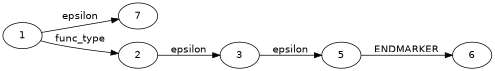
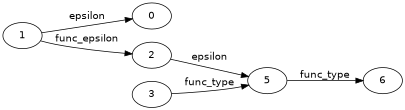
(138, 16) -> (152, 16)
(80, 39) -> (87, 39)
(291, 50) -> (210, 82)
(407, 50) -> (325, 75)
(185, 55) -> (206, 67)
